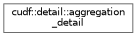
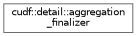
(68, 18) -> (68, 18)
